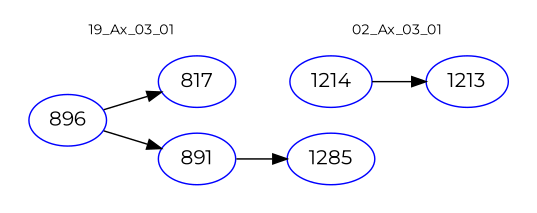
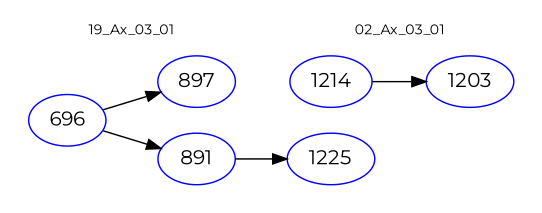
(197, 82) -> (197, 82)
(467, 82) -> (470, 82)
(68, 120) -> (67, 120)
(331, 159) -> (331, 159)
